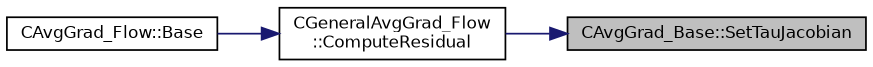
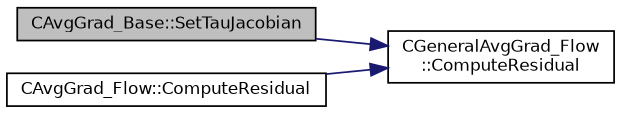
(112, 34) -> (166, 90)
(528, 34) -> (343, 41)
